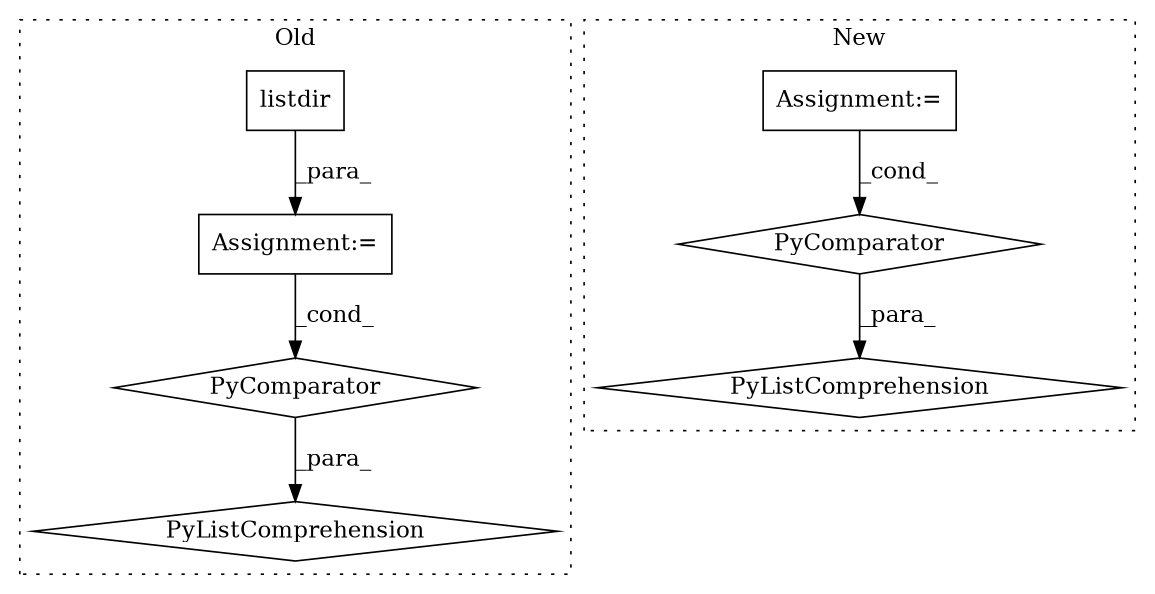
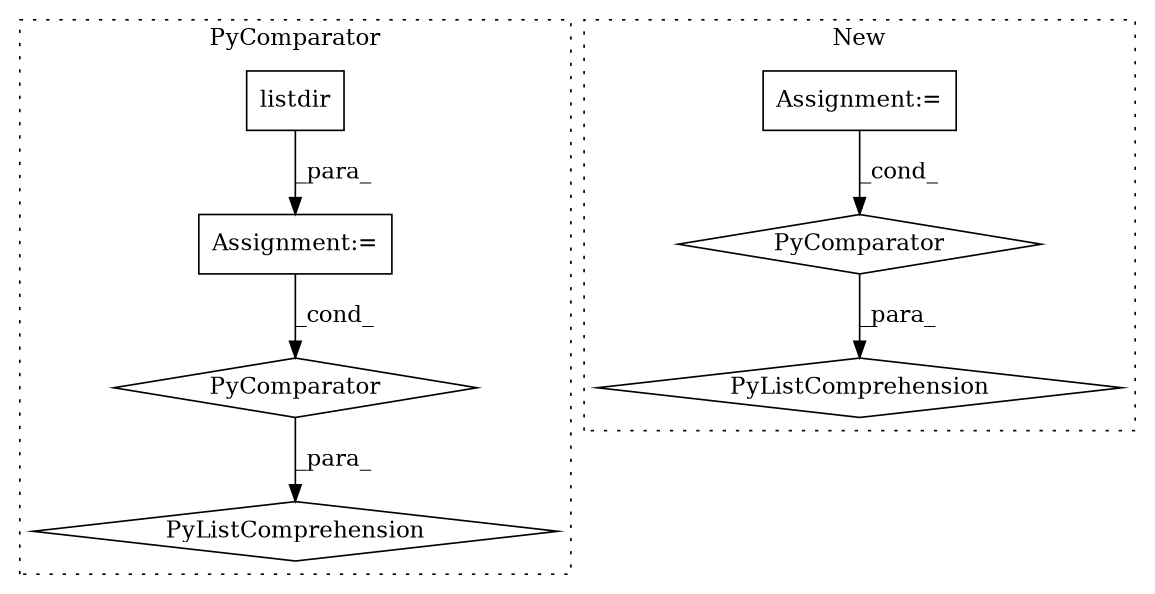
(295, 39) -> (295, 39)
